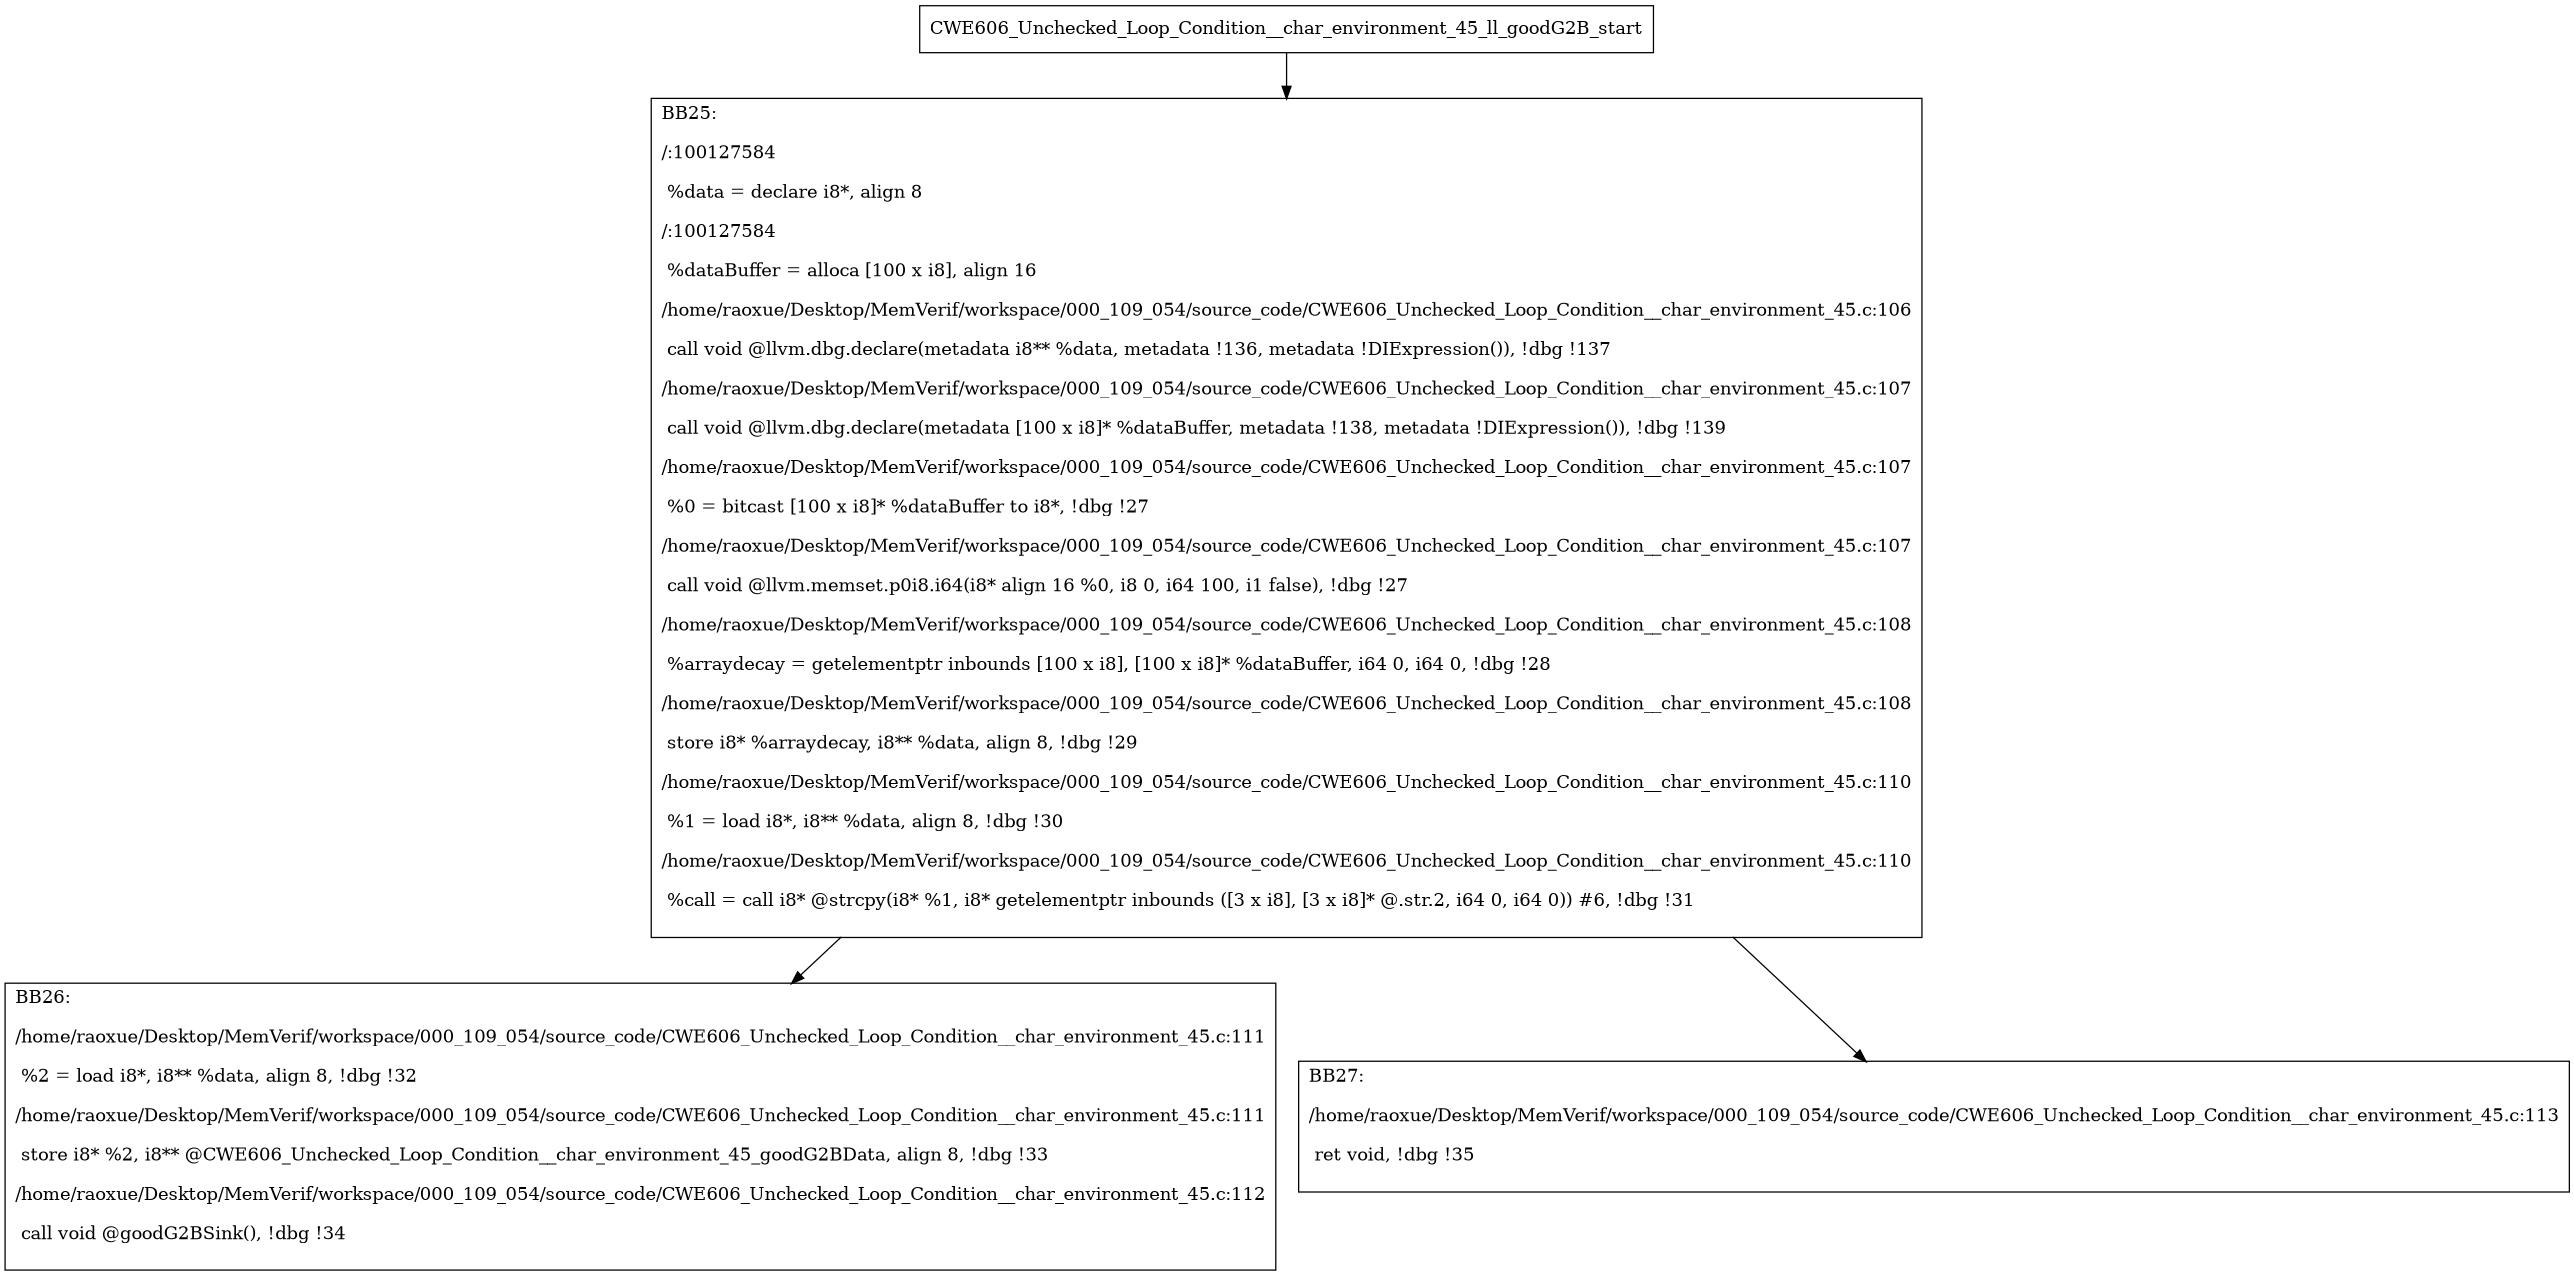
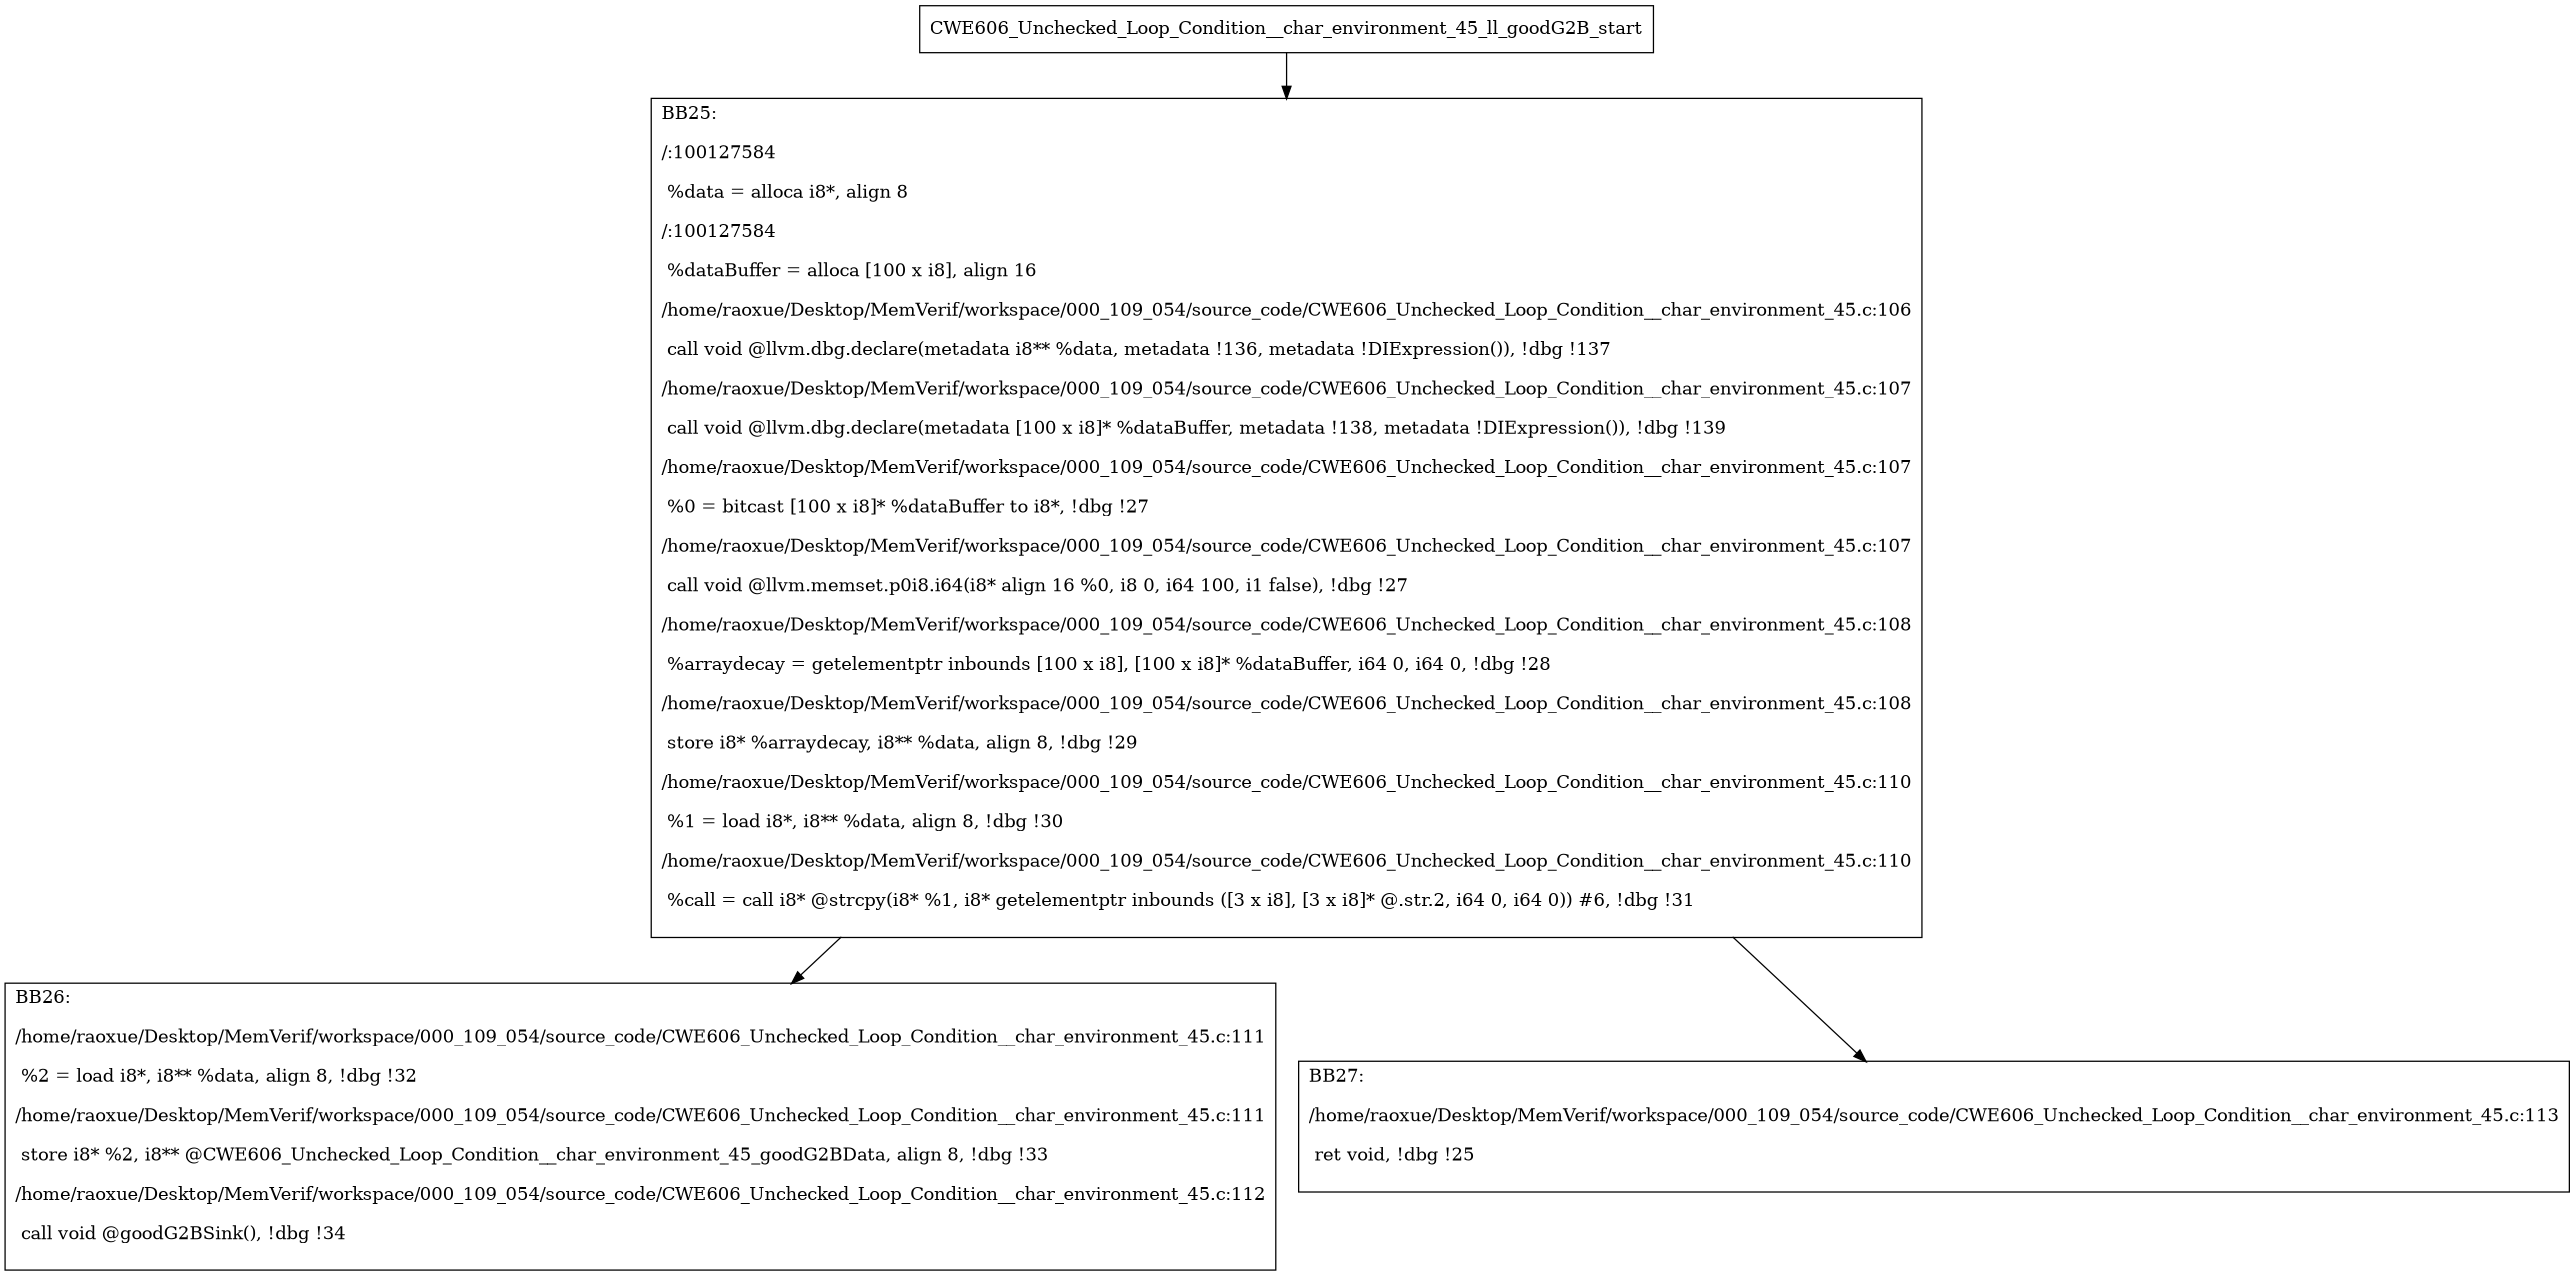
(792, 192) -> (785, 192)
(1392, 1155) -> (1392, 1155)
